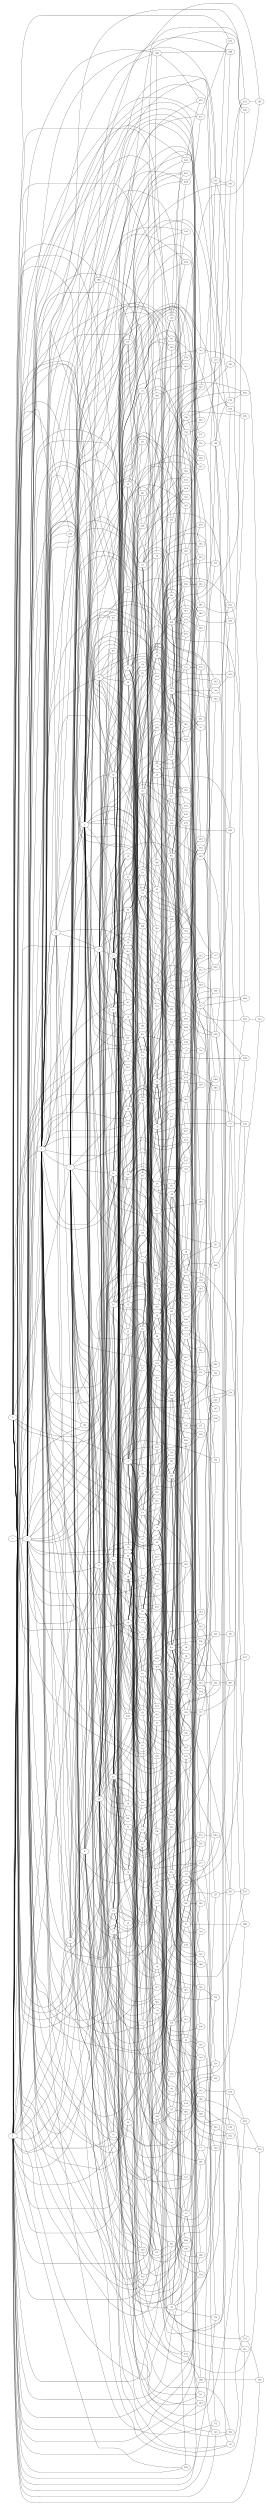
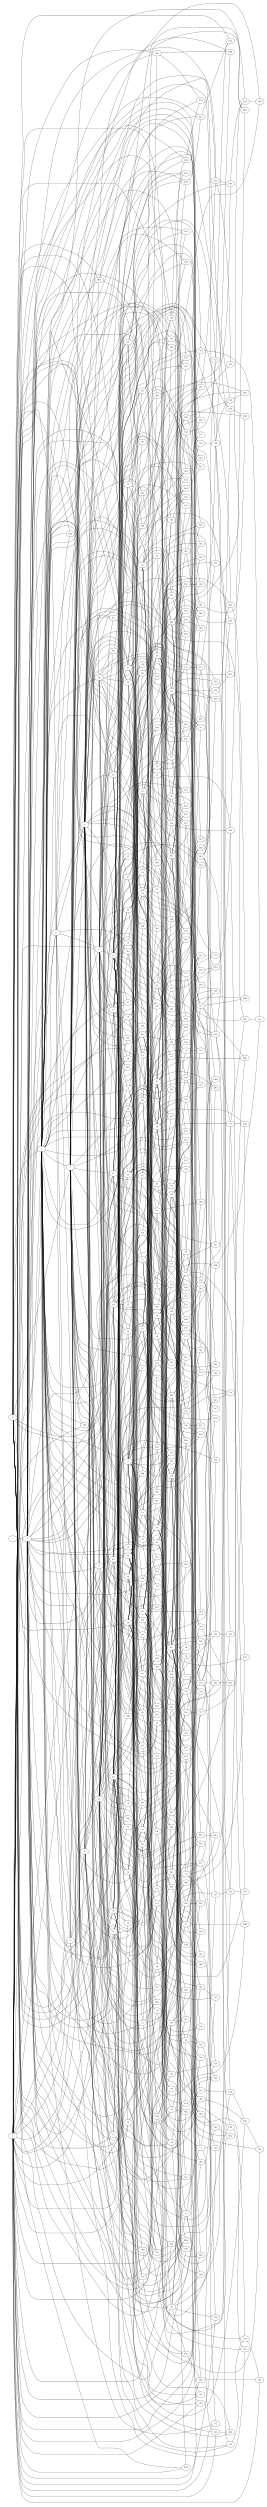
(143, 479) -> none
none -> (201, 865)
